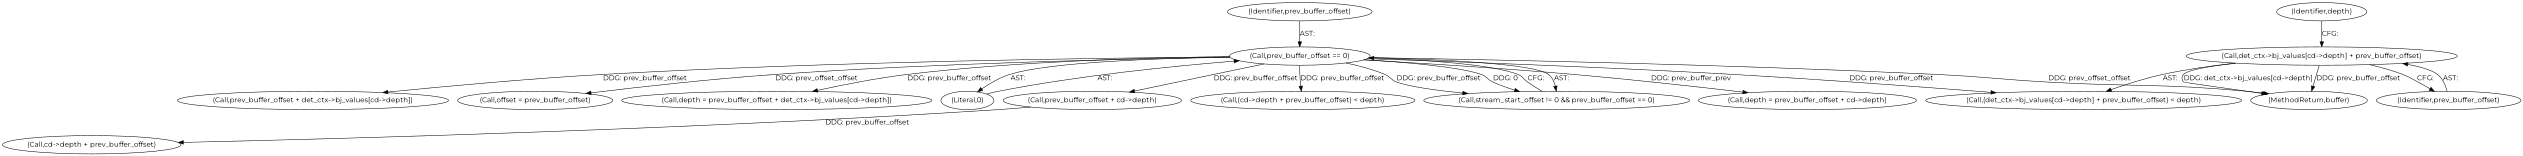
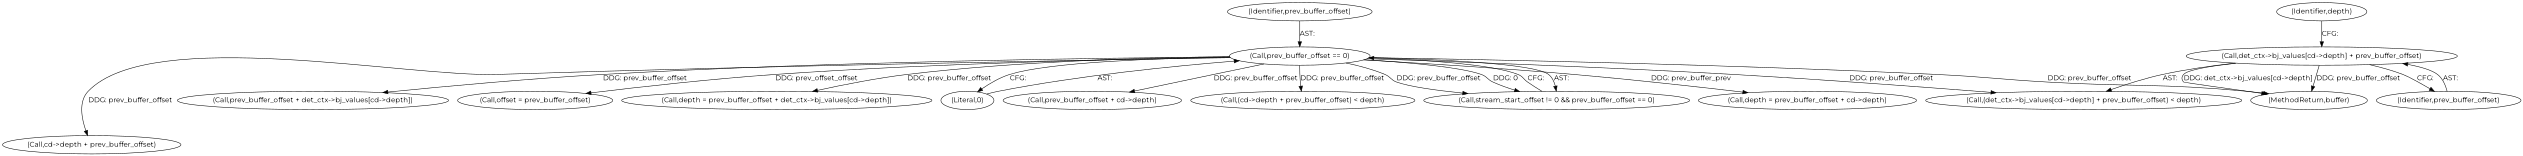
(1019, 78) -> (1019, 78)
(2090, 78) -> (2090, 78)
(607, 129) -> (605, 71)
